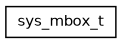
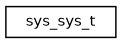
(61, 22) -> (61, 22)
